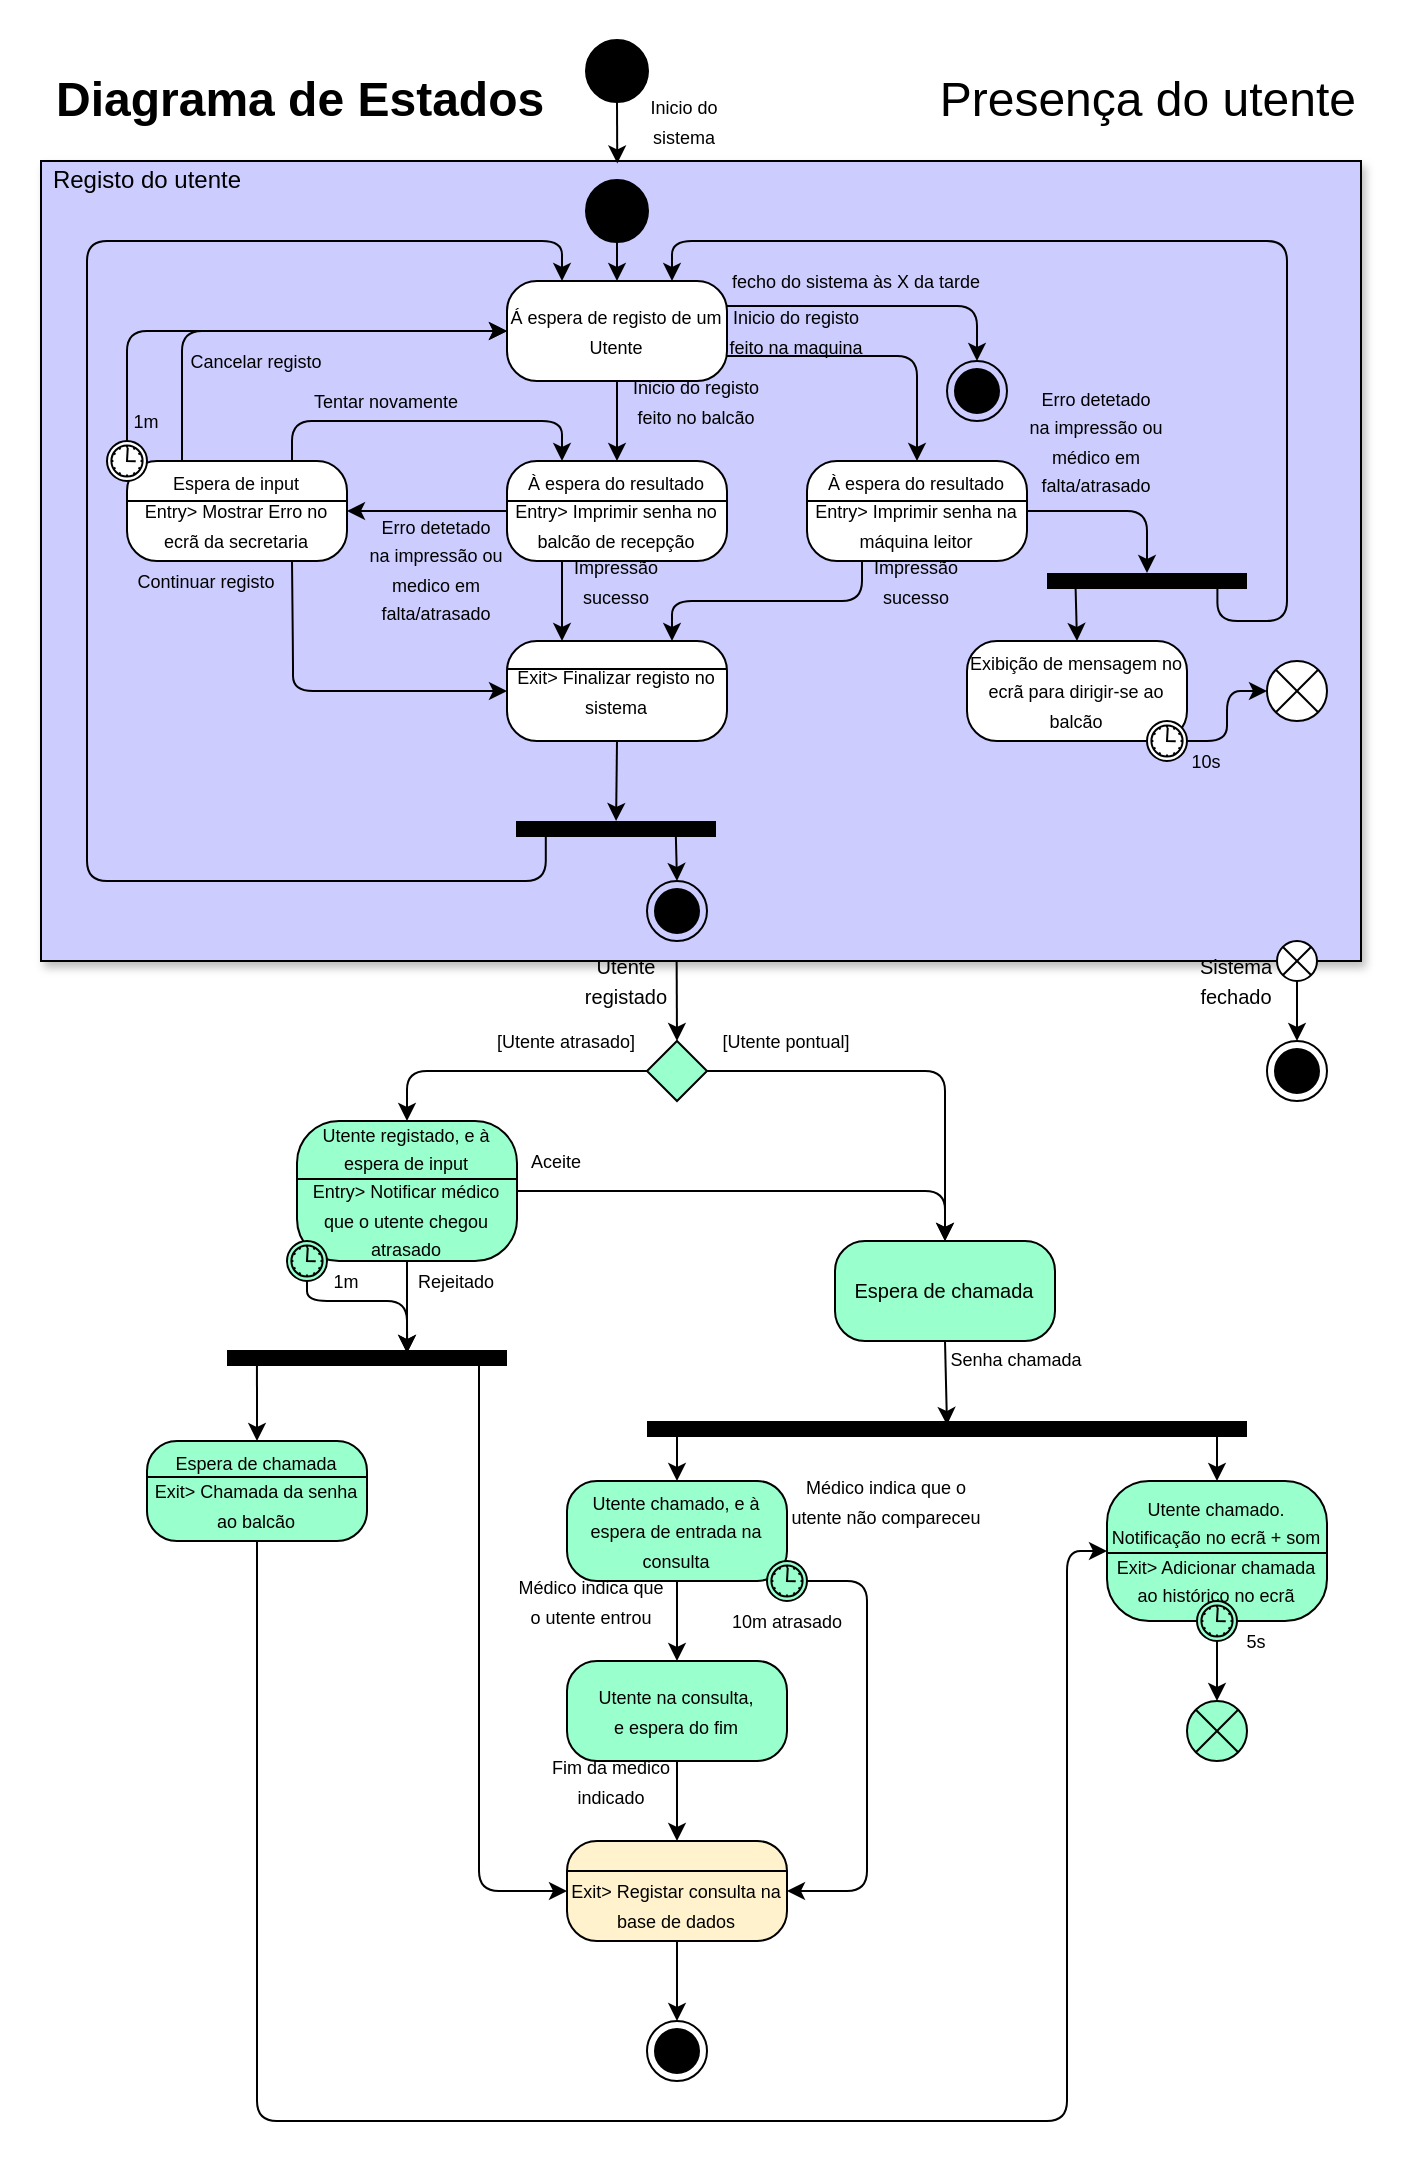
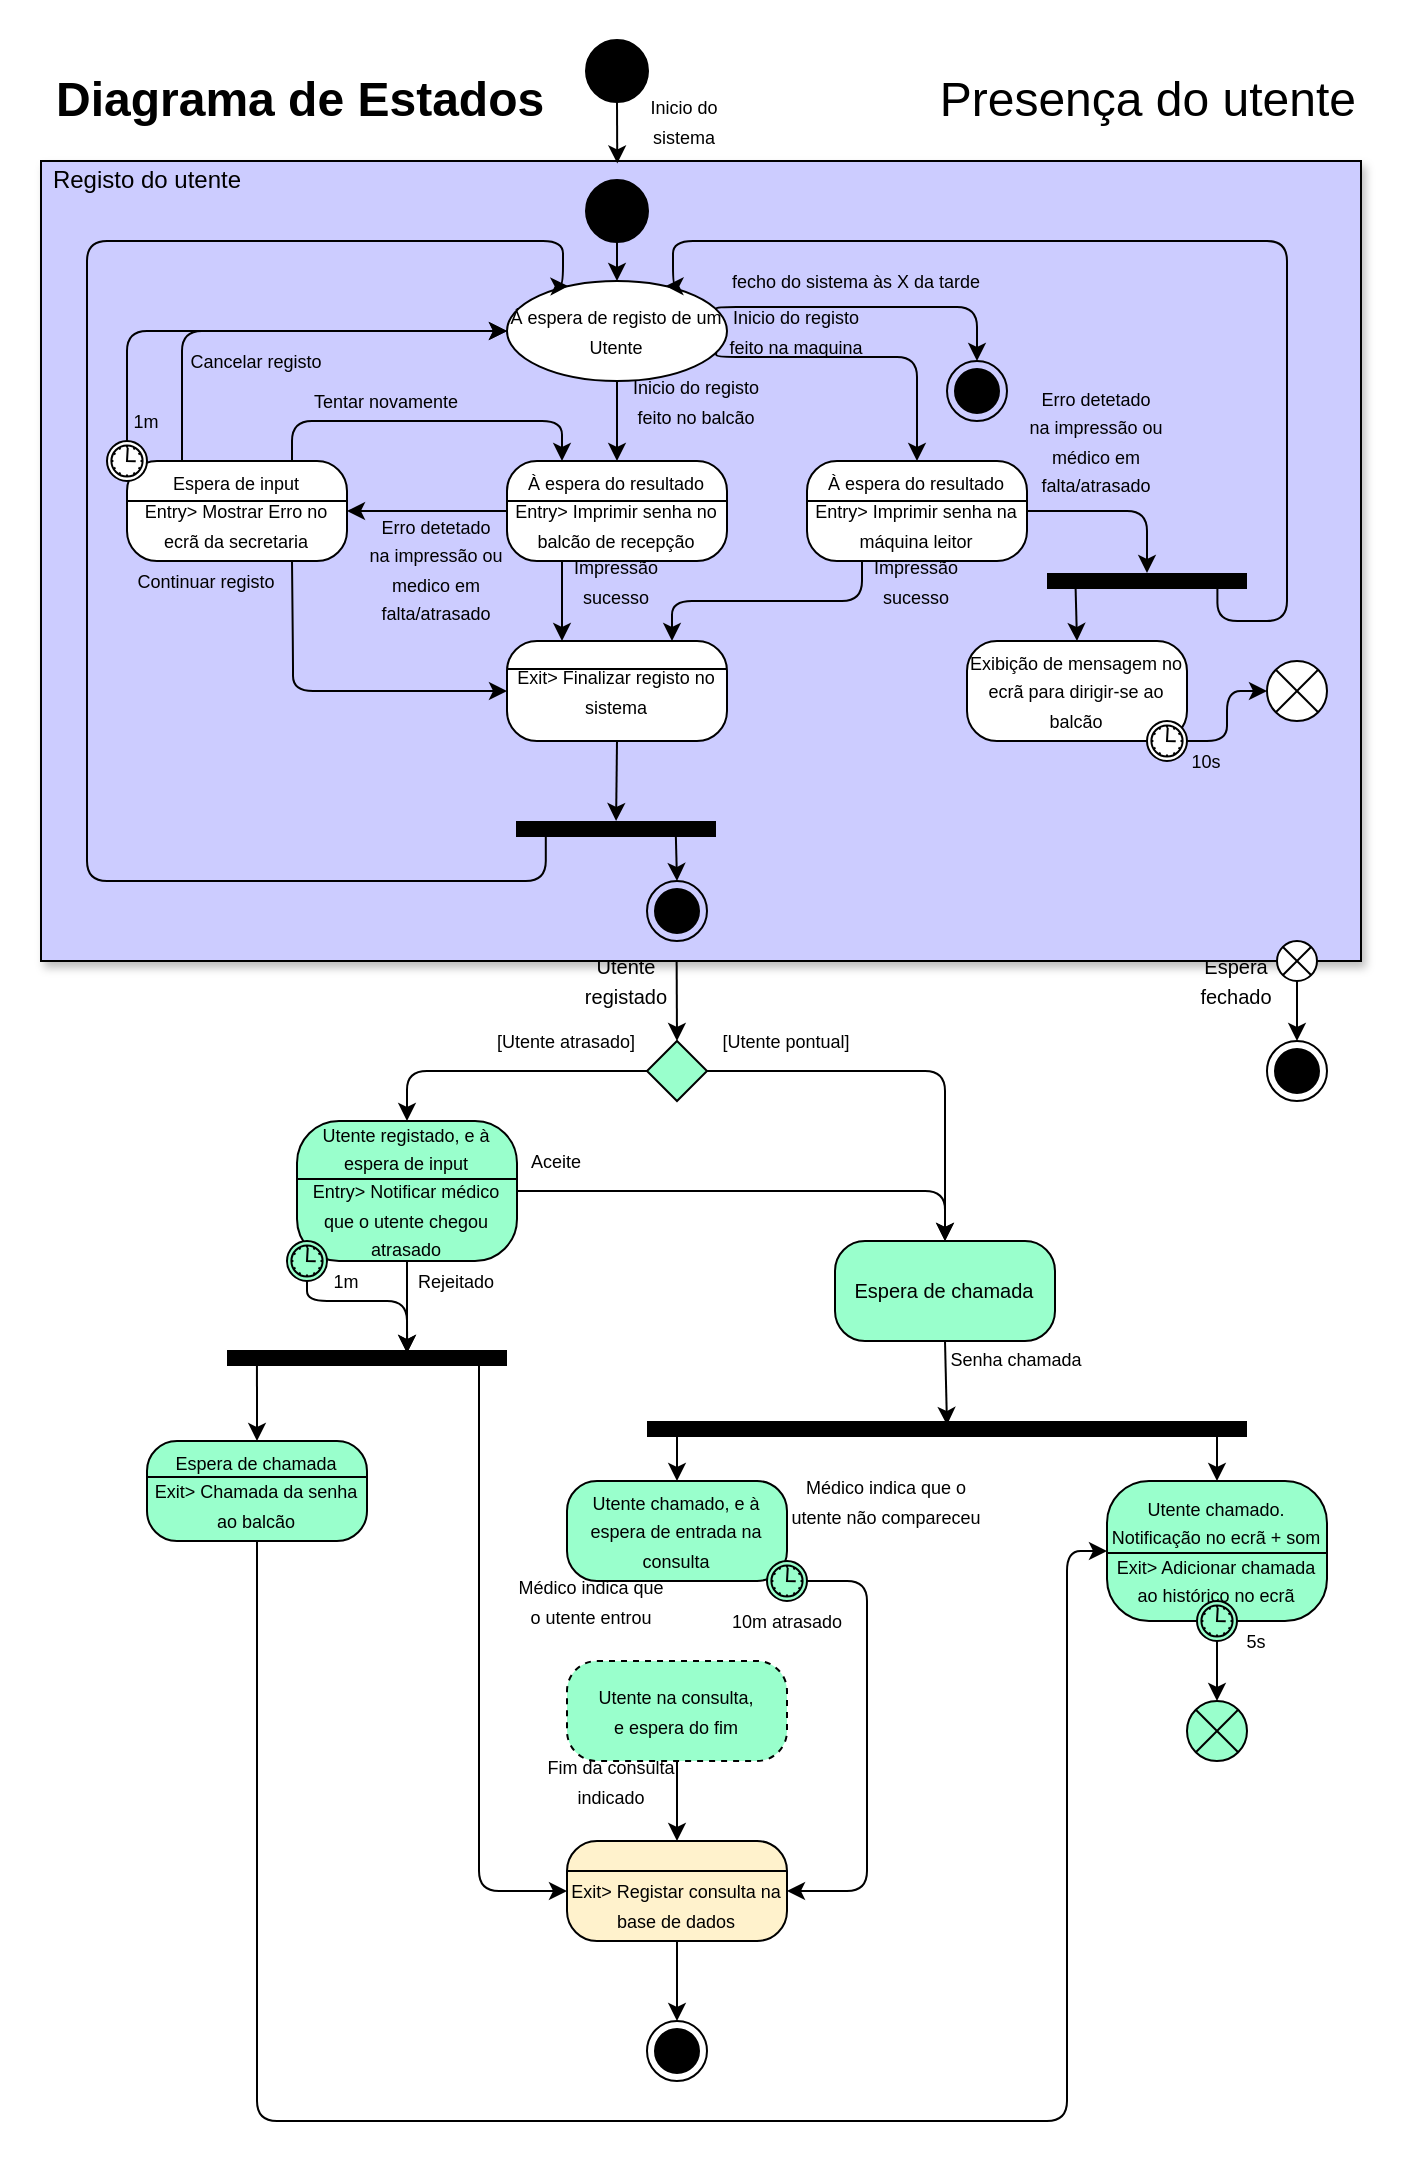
(617, 331) -> (617, 331)
(1237, 981) -> (1237, 981)
(677, 1614) -> none
(677, 1711) -> (677, 1711)
(612, 1781) -> (612, 1781)
